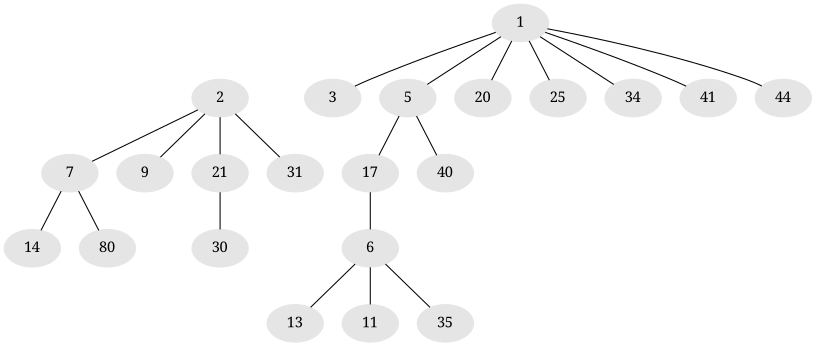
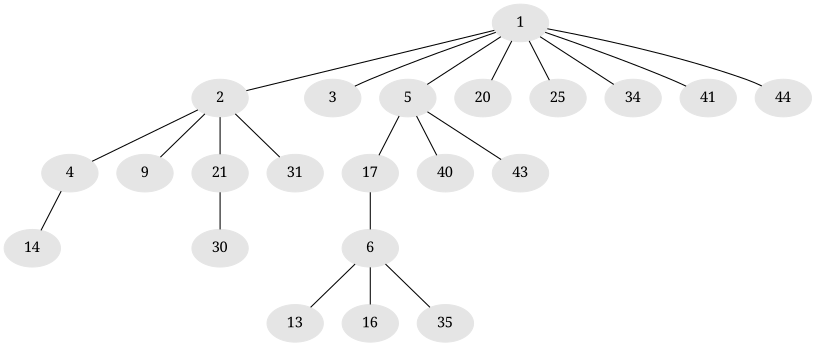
none -> (370, 60)
(70, 173) -> (70, 173)
none -> (520, 173)
(107, 248) -> none
(370, 323) -> (370, 323)
